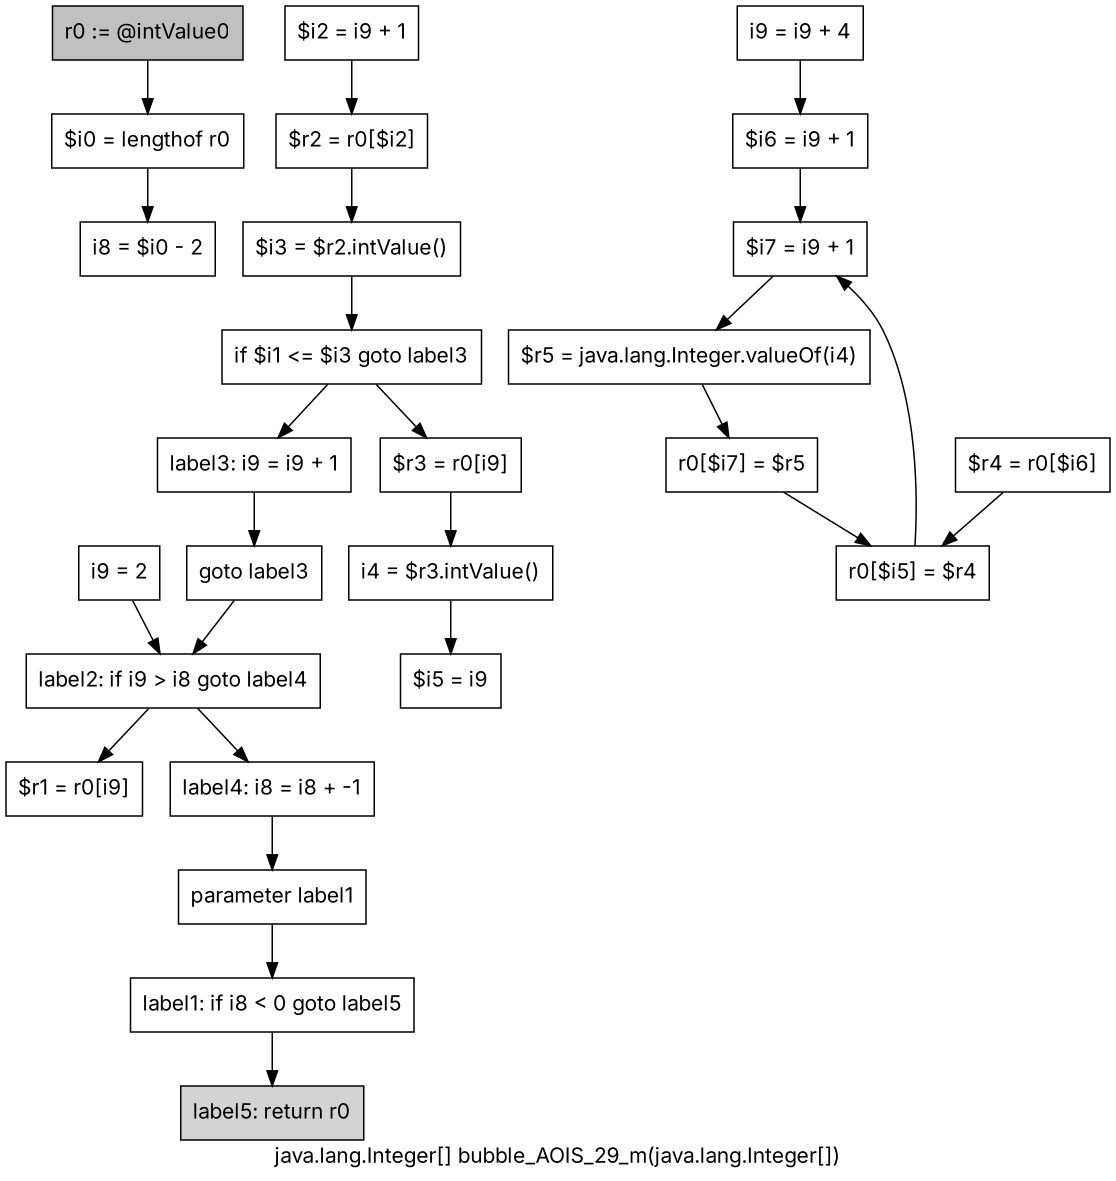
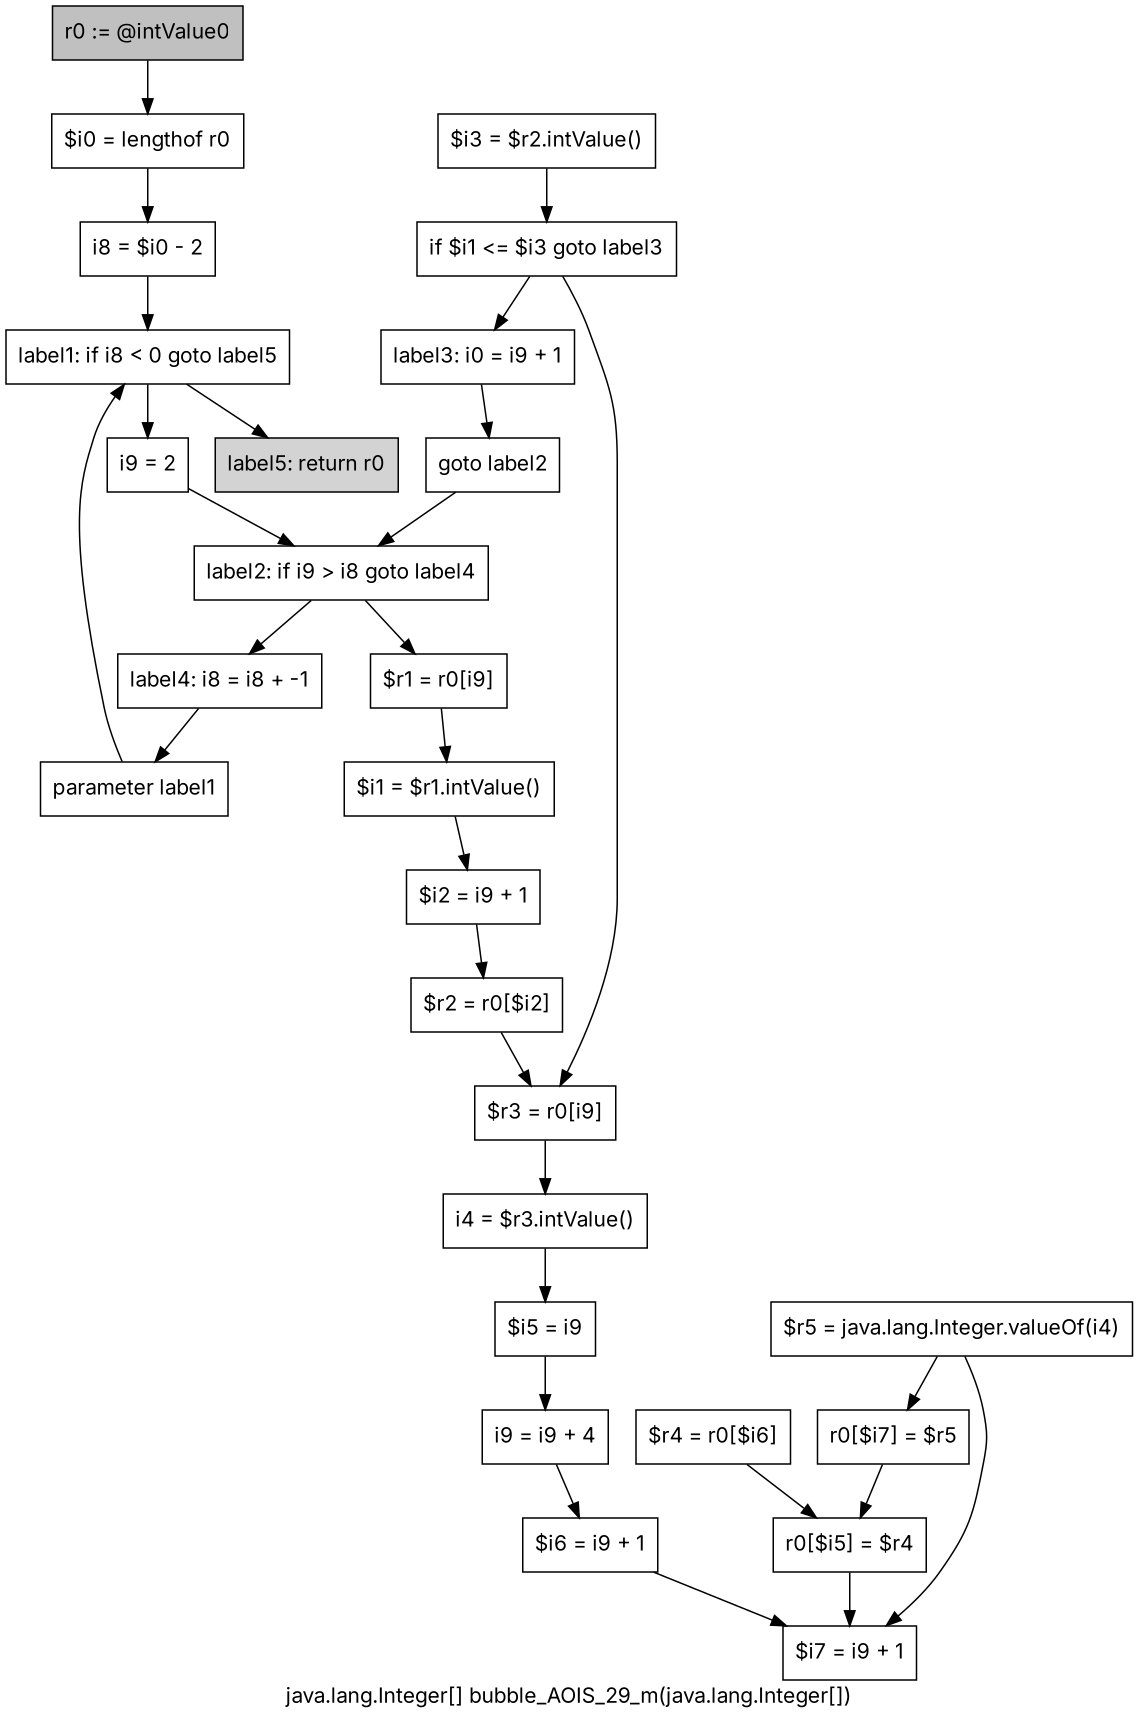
(352, 188) -> (512, 1052)
none -> (148, 296)
(750, 298) -> (976, 1497)
none -> (148, 404)
(254, 465) -> (478, 357)
(254, 573) -> (493, 465)
none -> (449, 789)
none -> (545, 1376)
